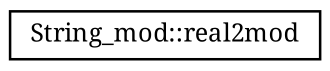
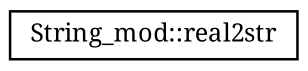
(165, 35) -> (154, 35)
